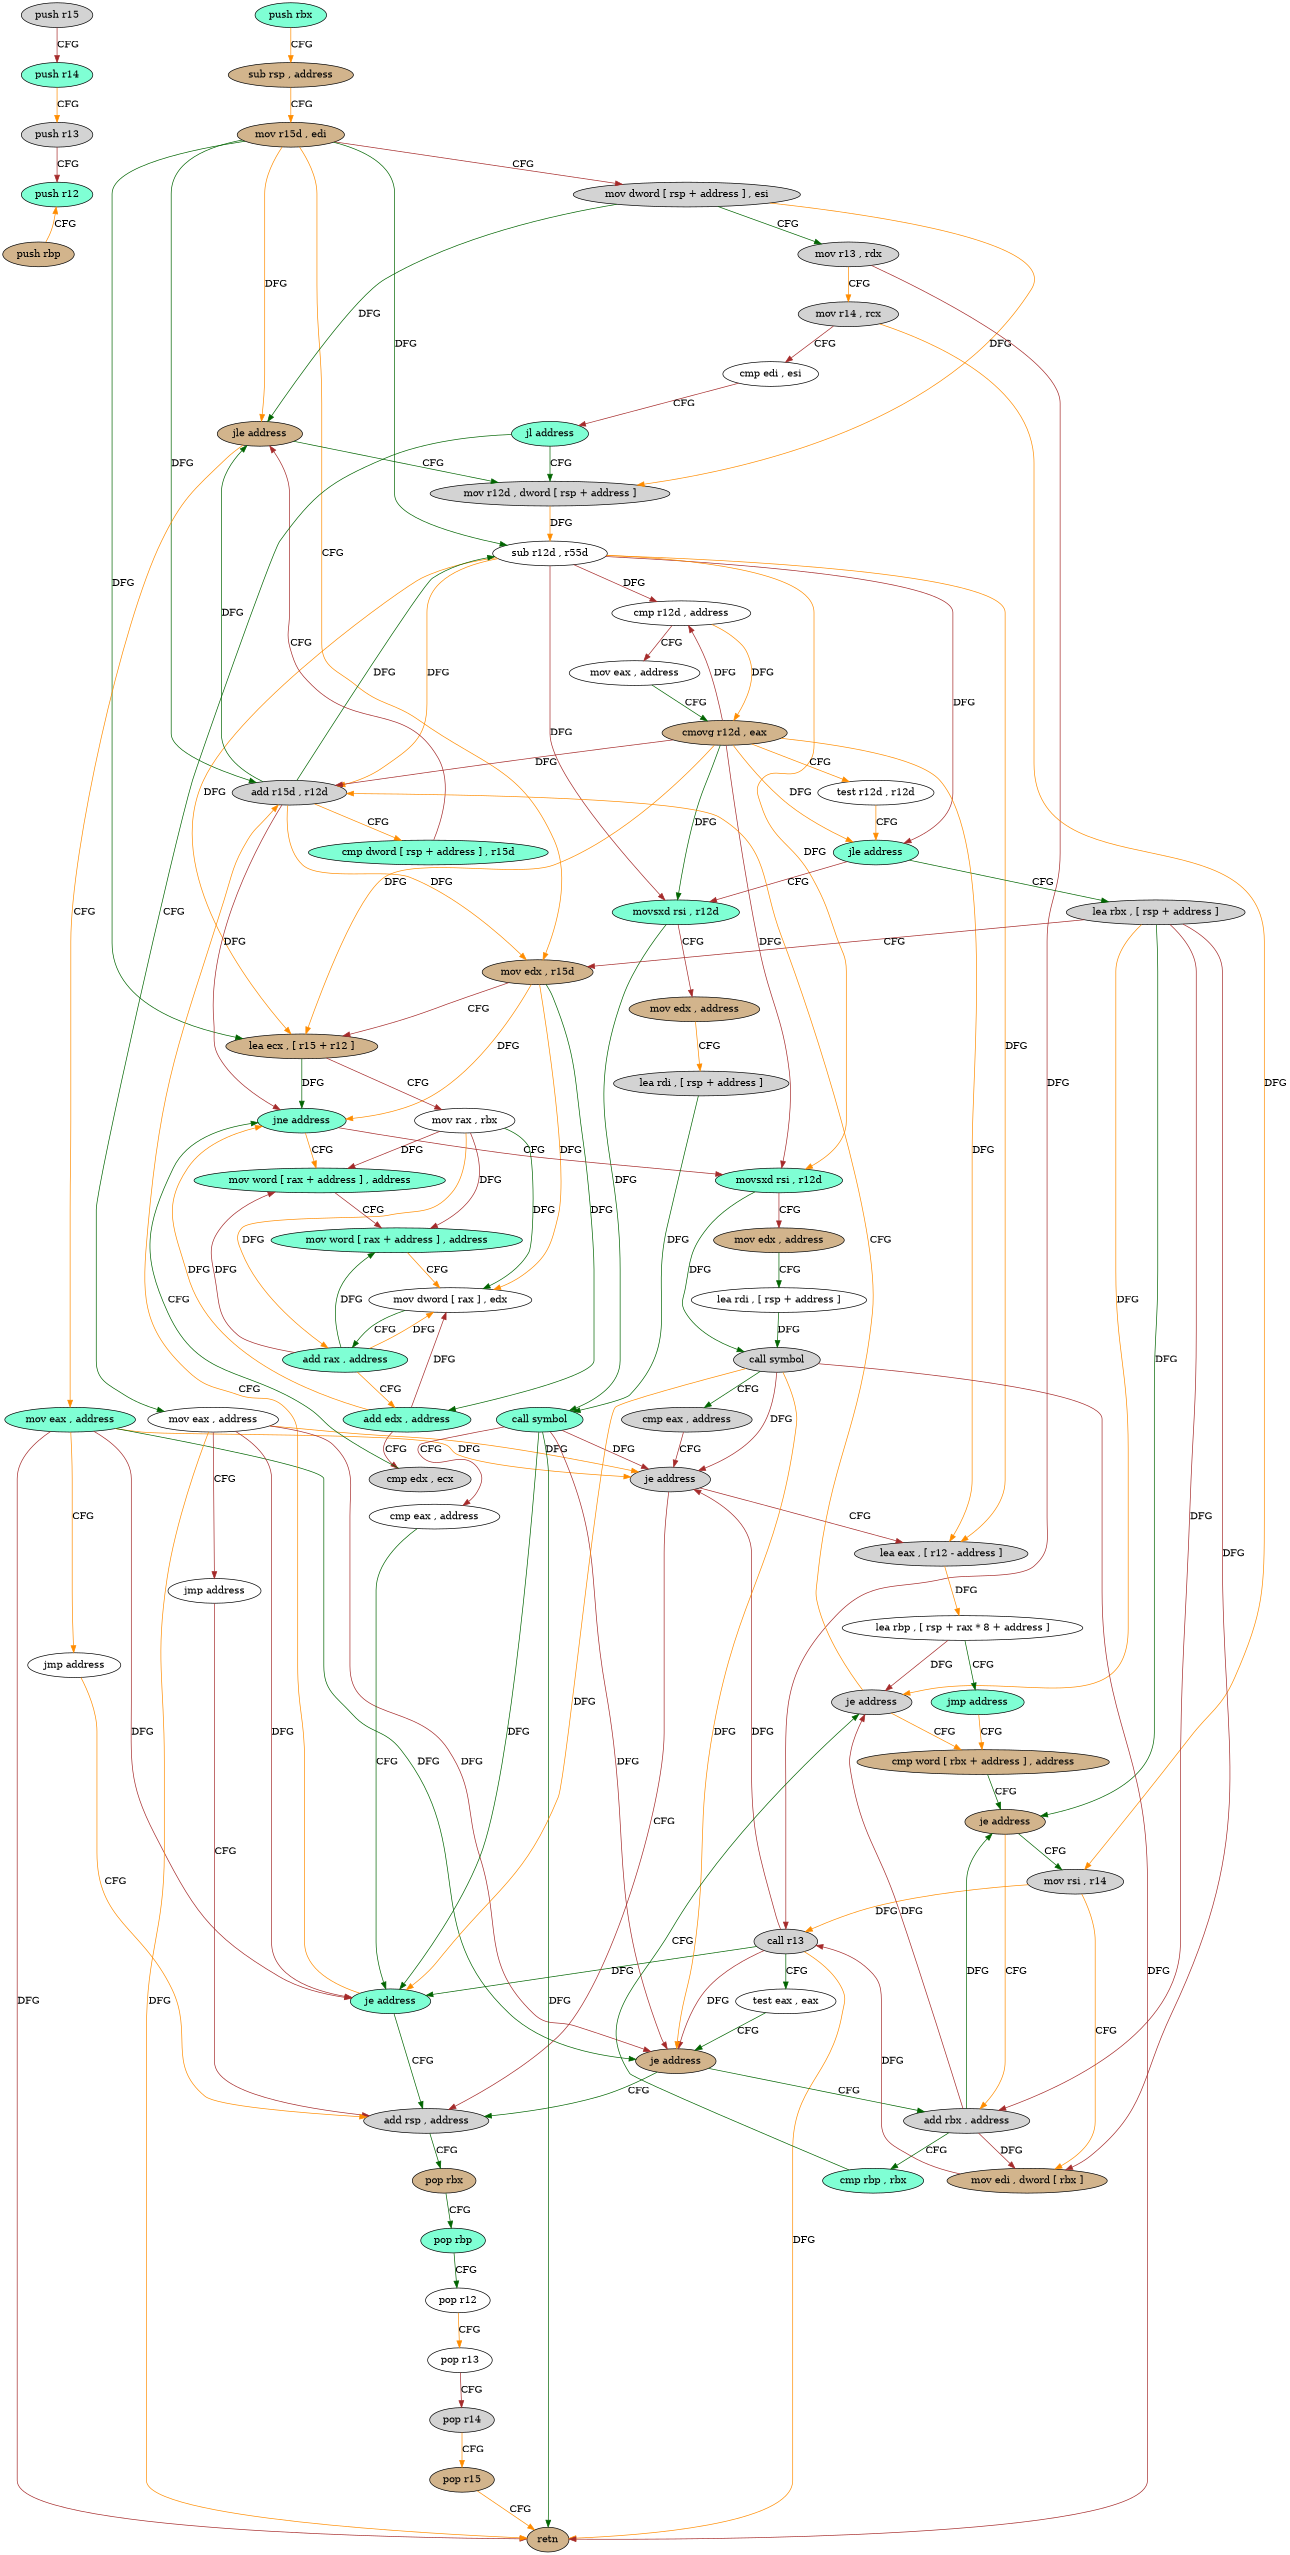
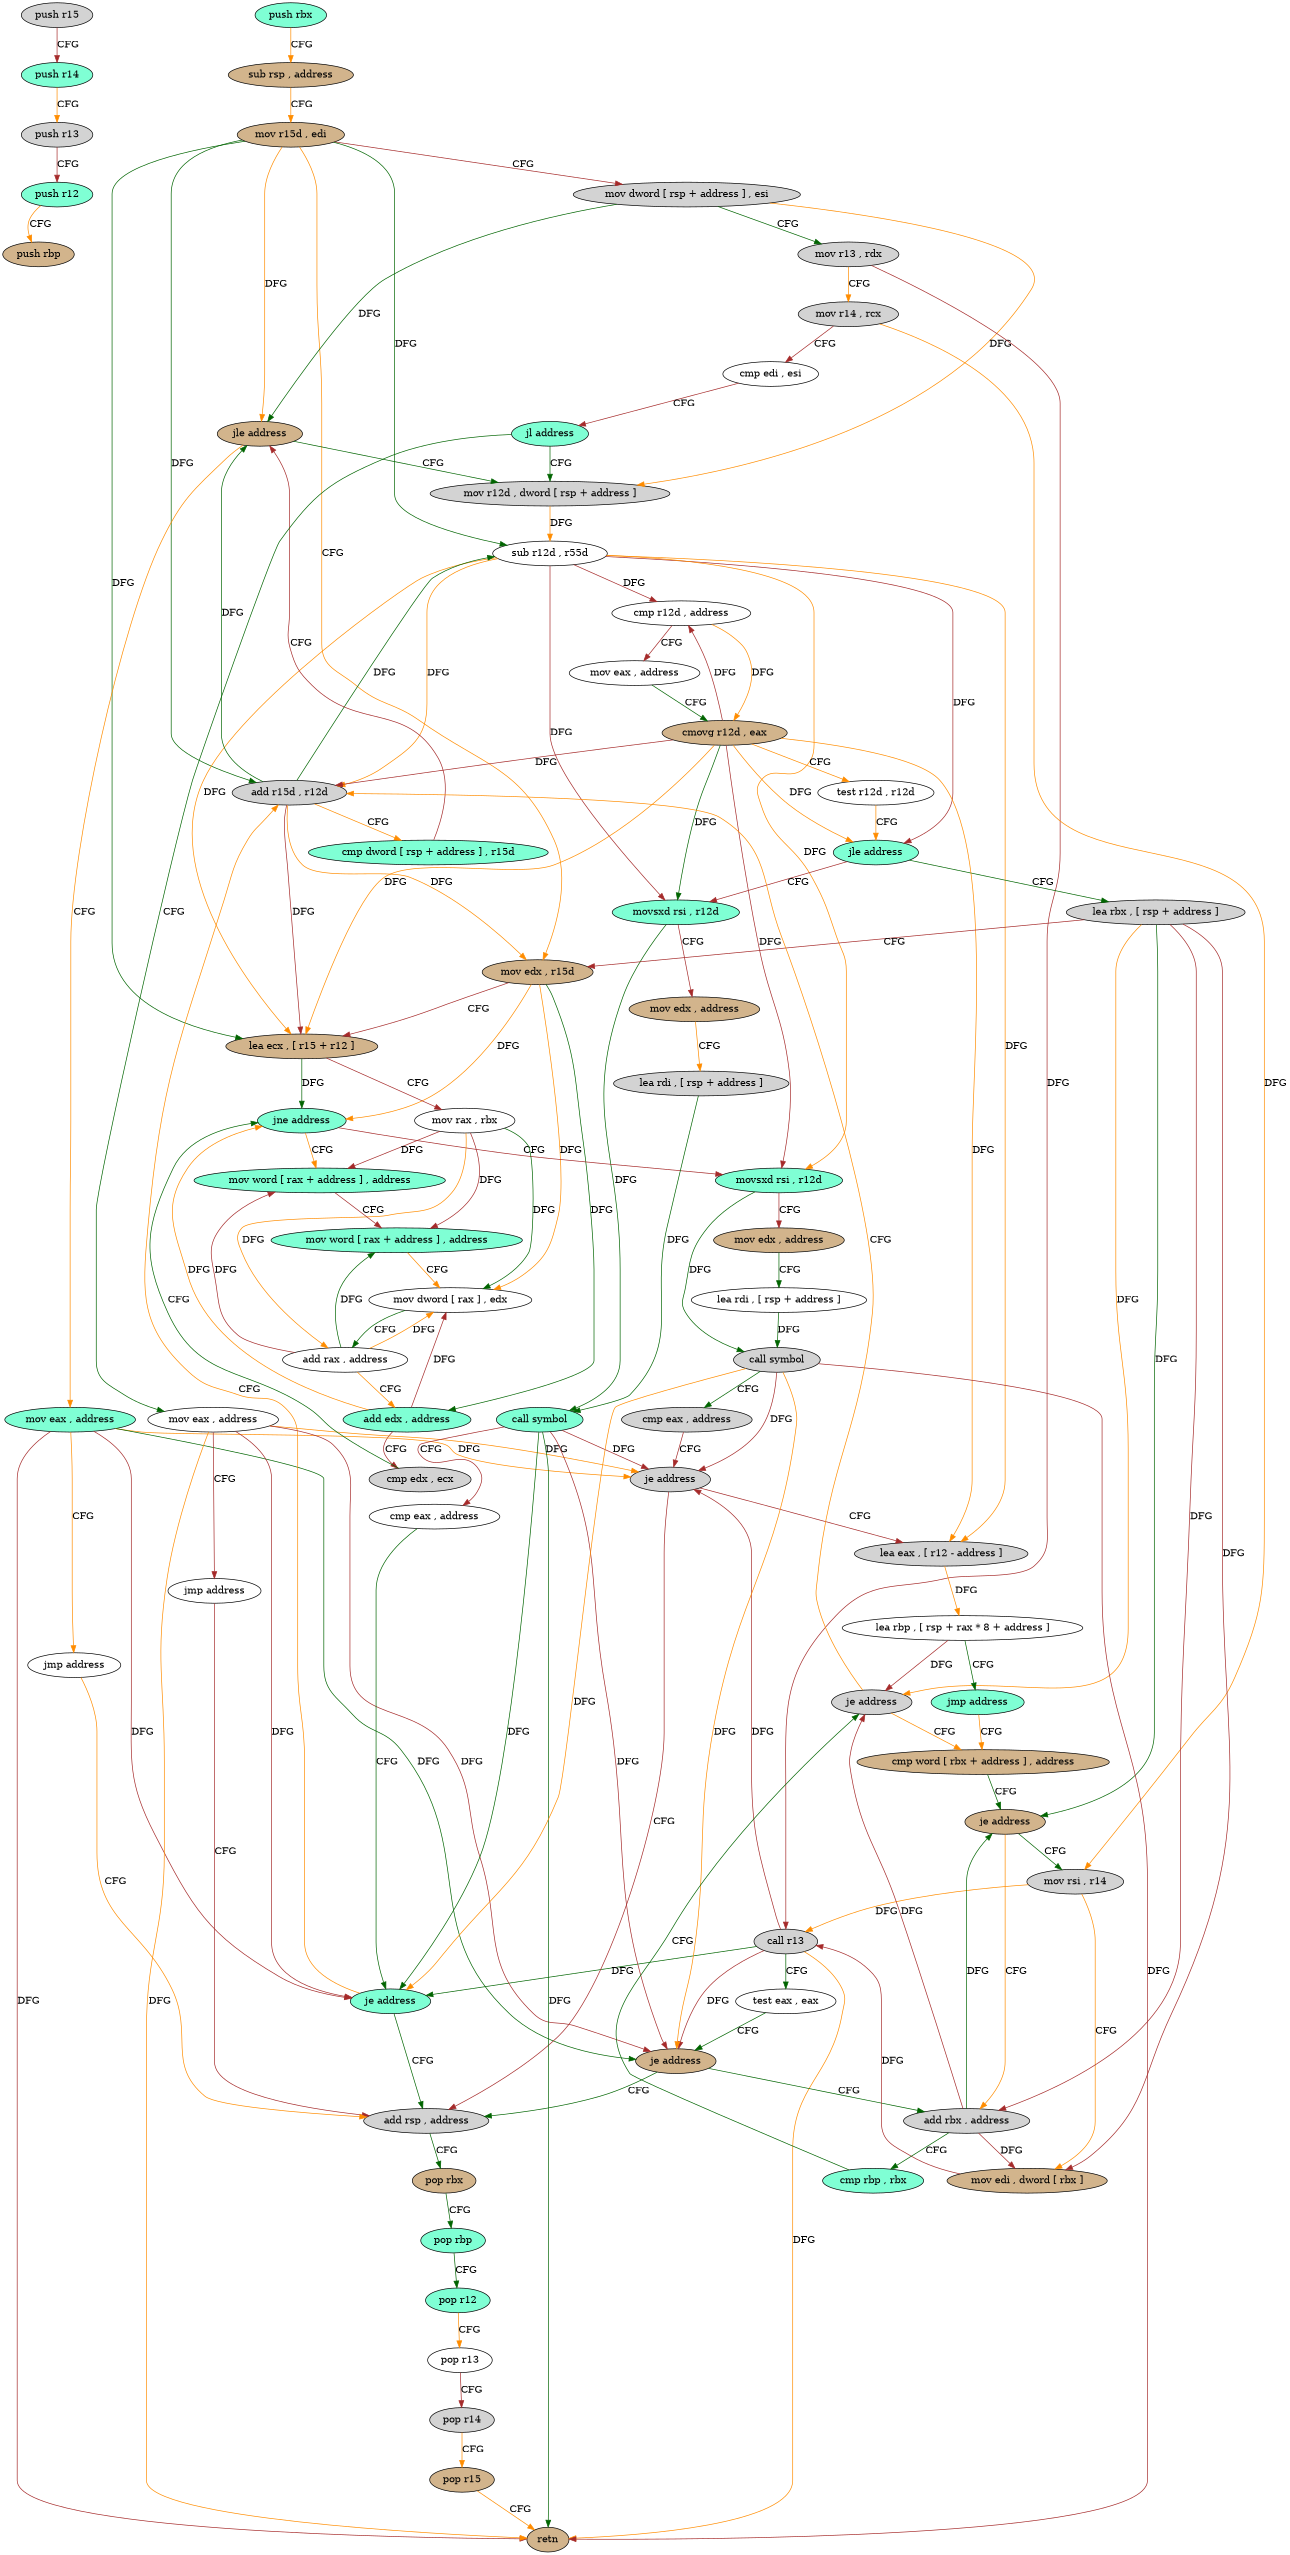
(52, 228) -> (30, 219)
(218, 962) -> (291, 916)
(345, 1360) -> (345, 1360)
(458, 2300) -> (458, 2300)
